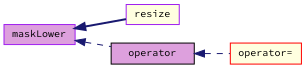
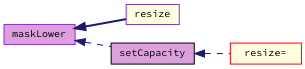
(153, 54) -> (153, 54)
(266, 54) -> (266, 54)
